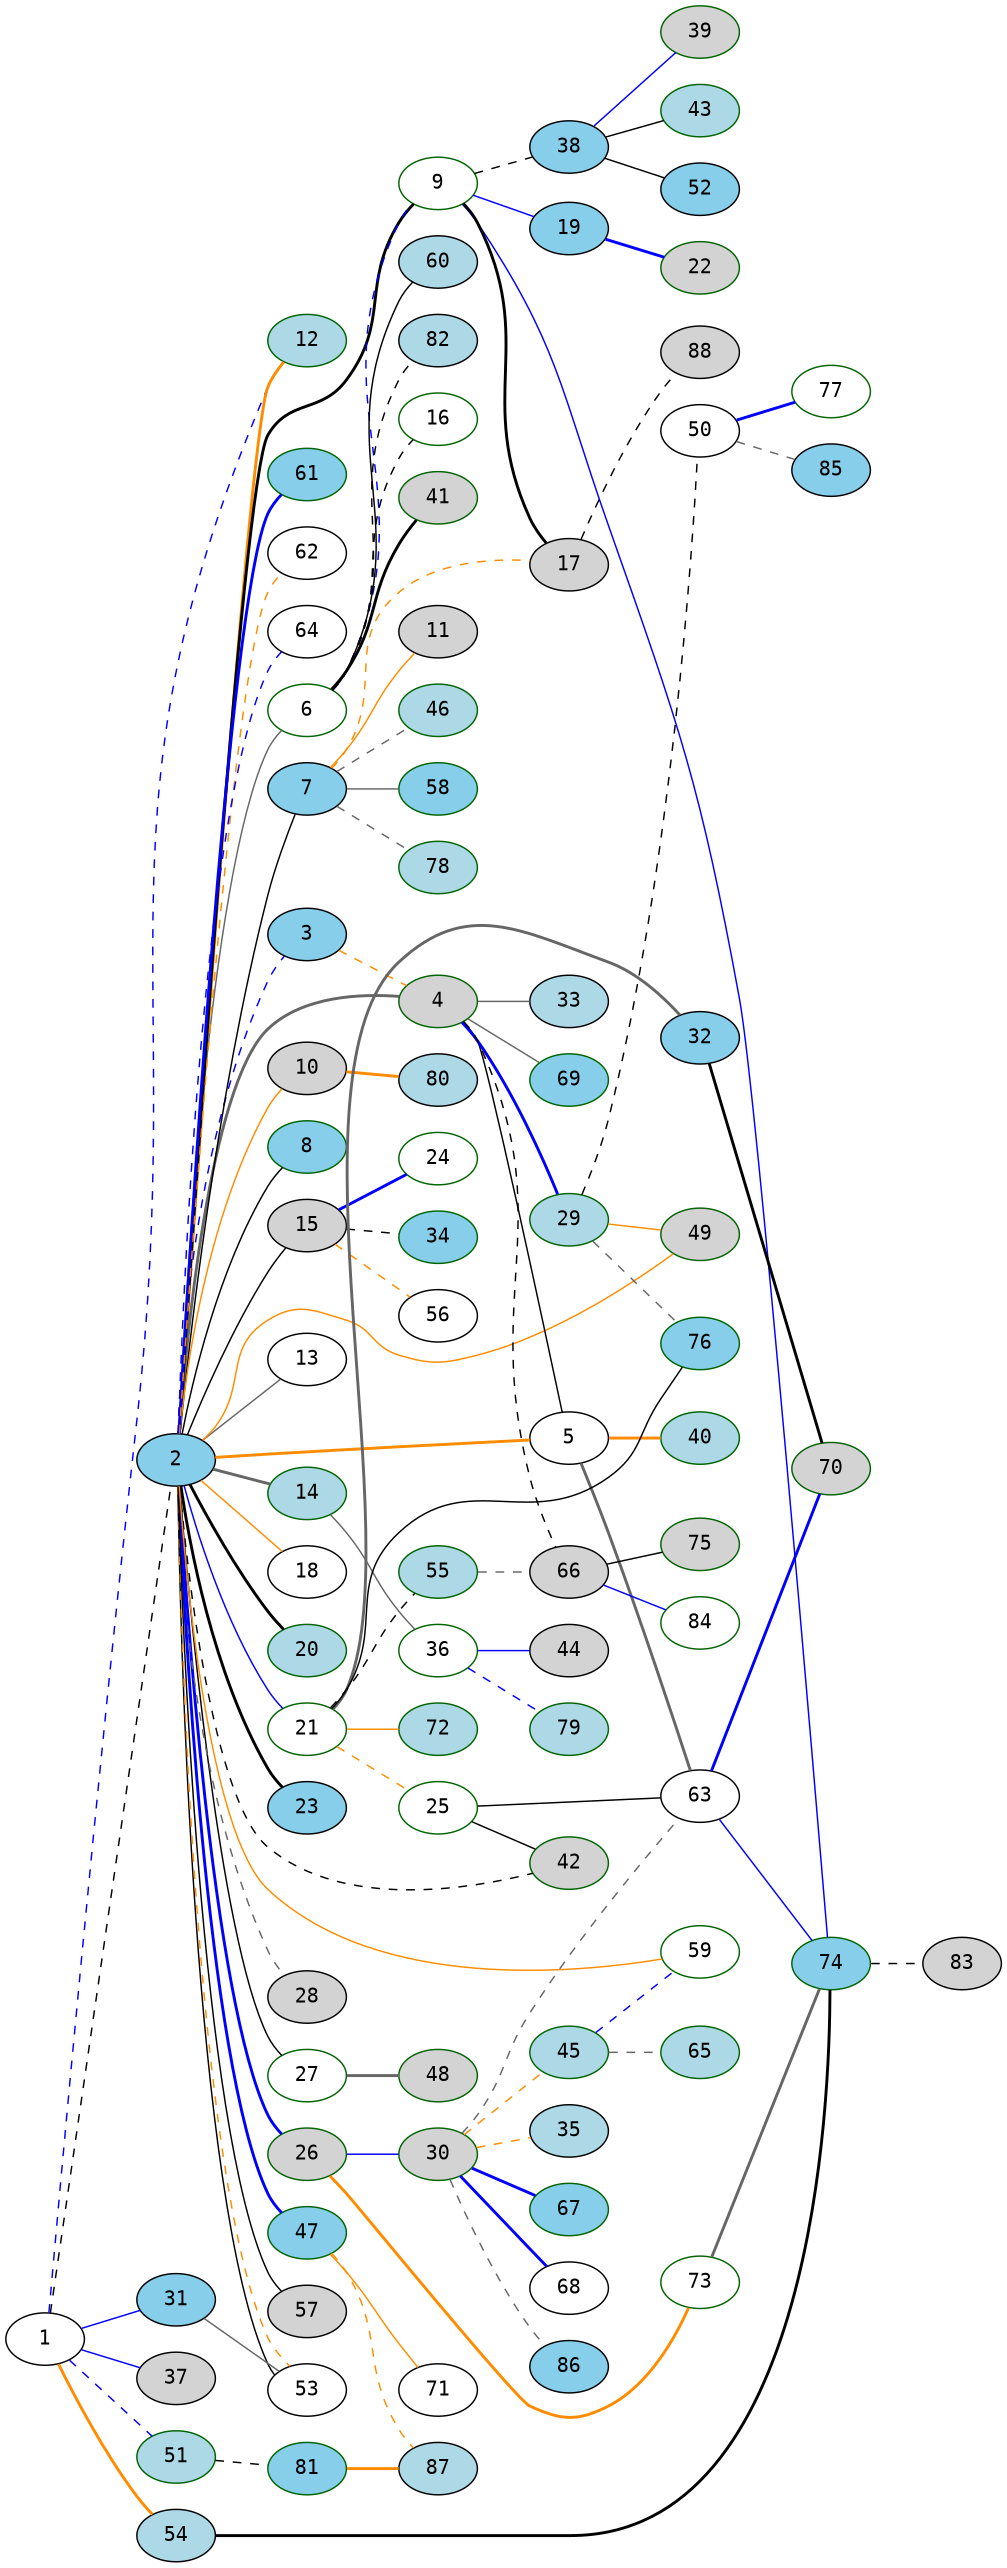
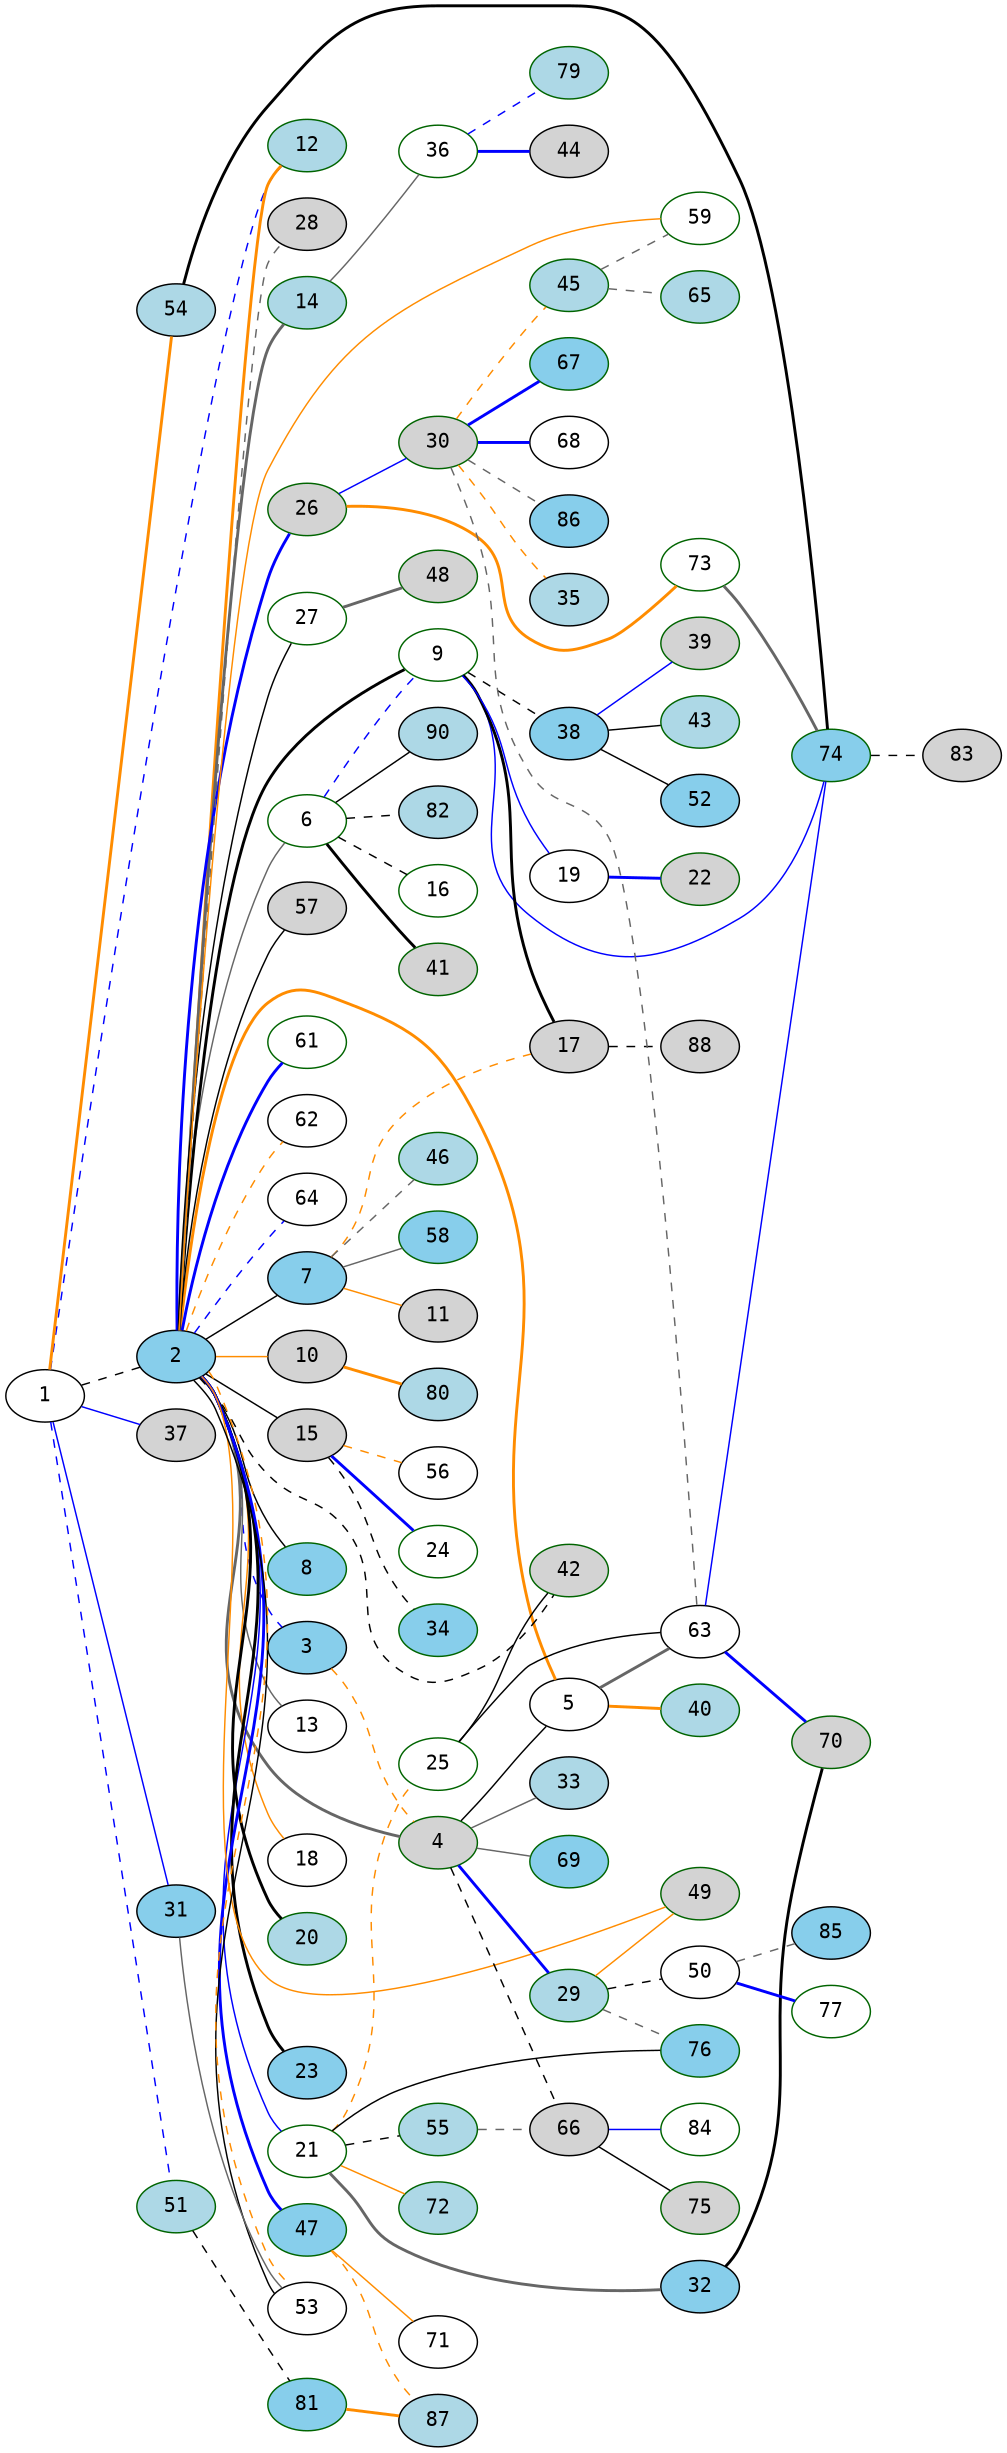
(569, 229) -> (569, 876)
(438, 262) -> (438, 734)
(307, 475) -> (307, 1042)
(438, 868) -> none
(504, 1651) -> (504, 151)
(635, 2002) -> (635, 252)
